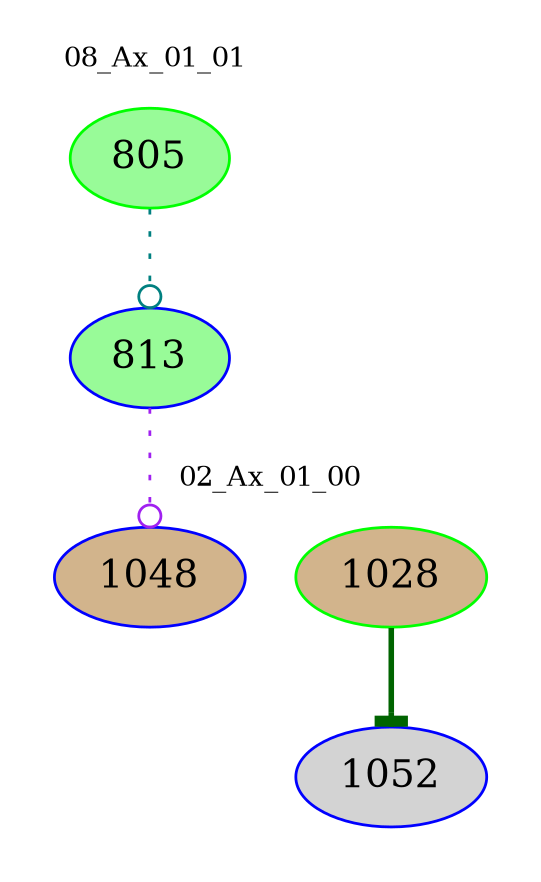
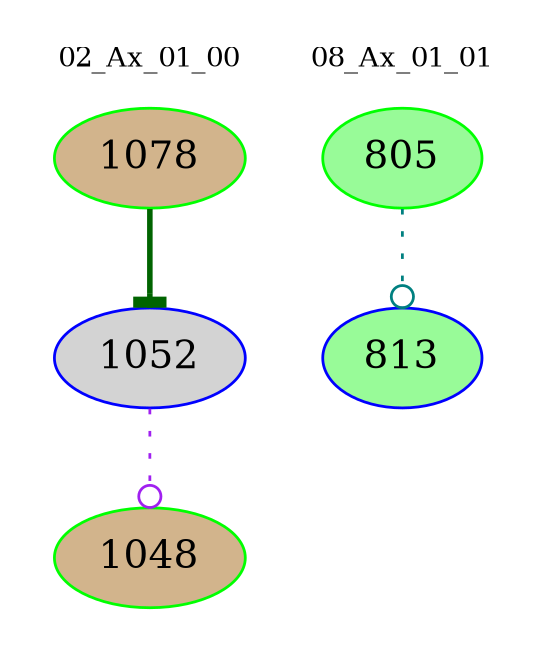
(150, 471) -> (150, 447)
(150, 577) -> (150, 558)
(391, 577) -> (150, 158)
